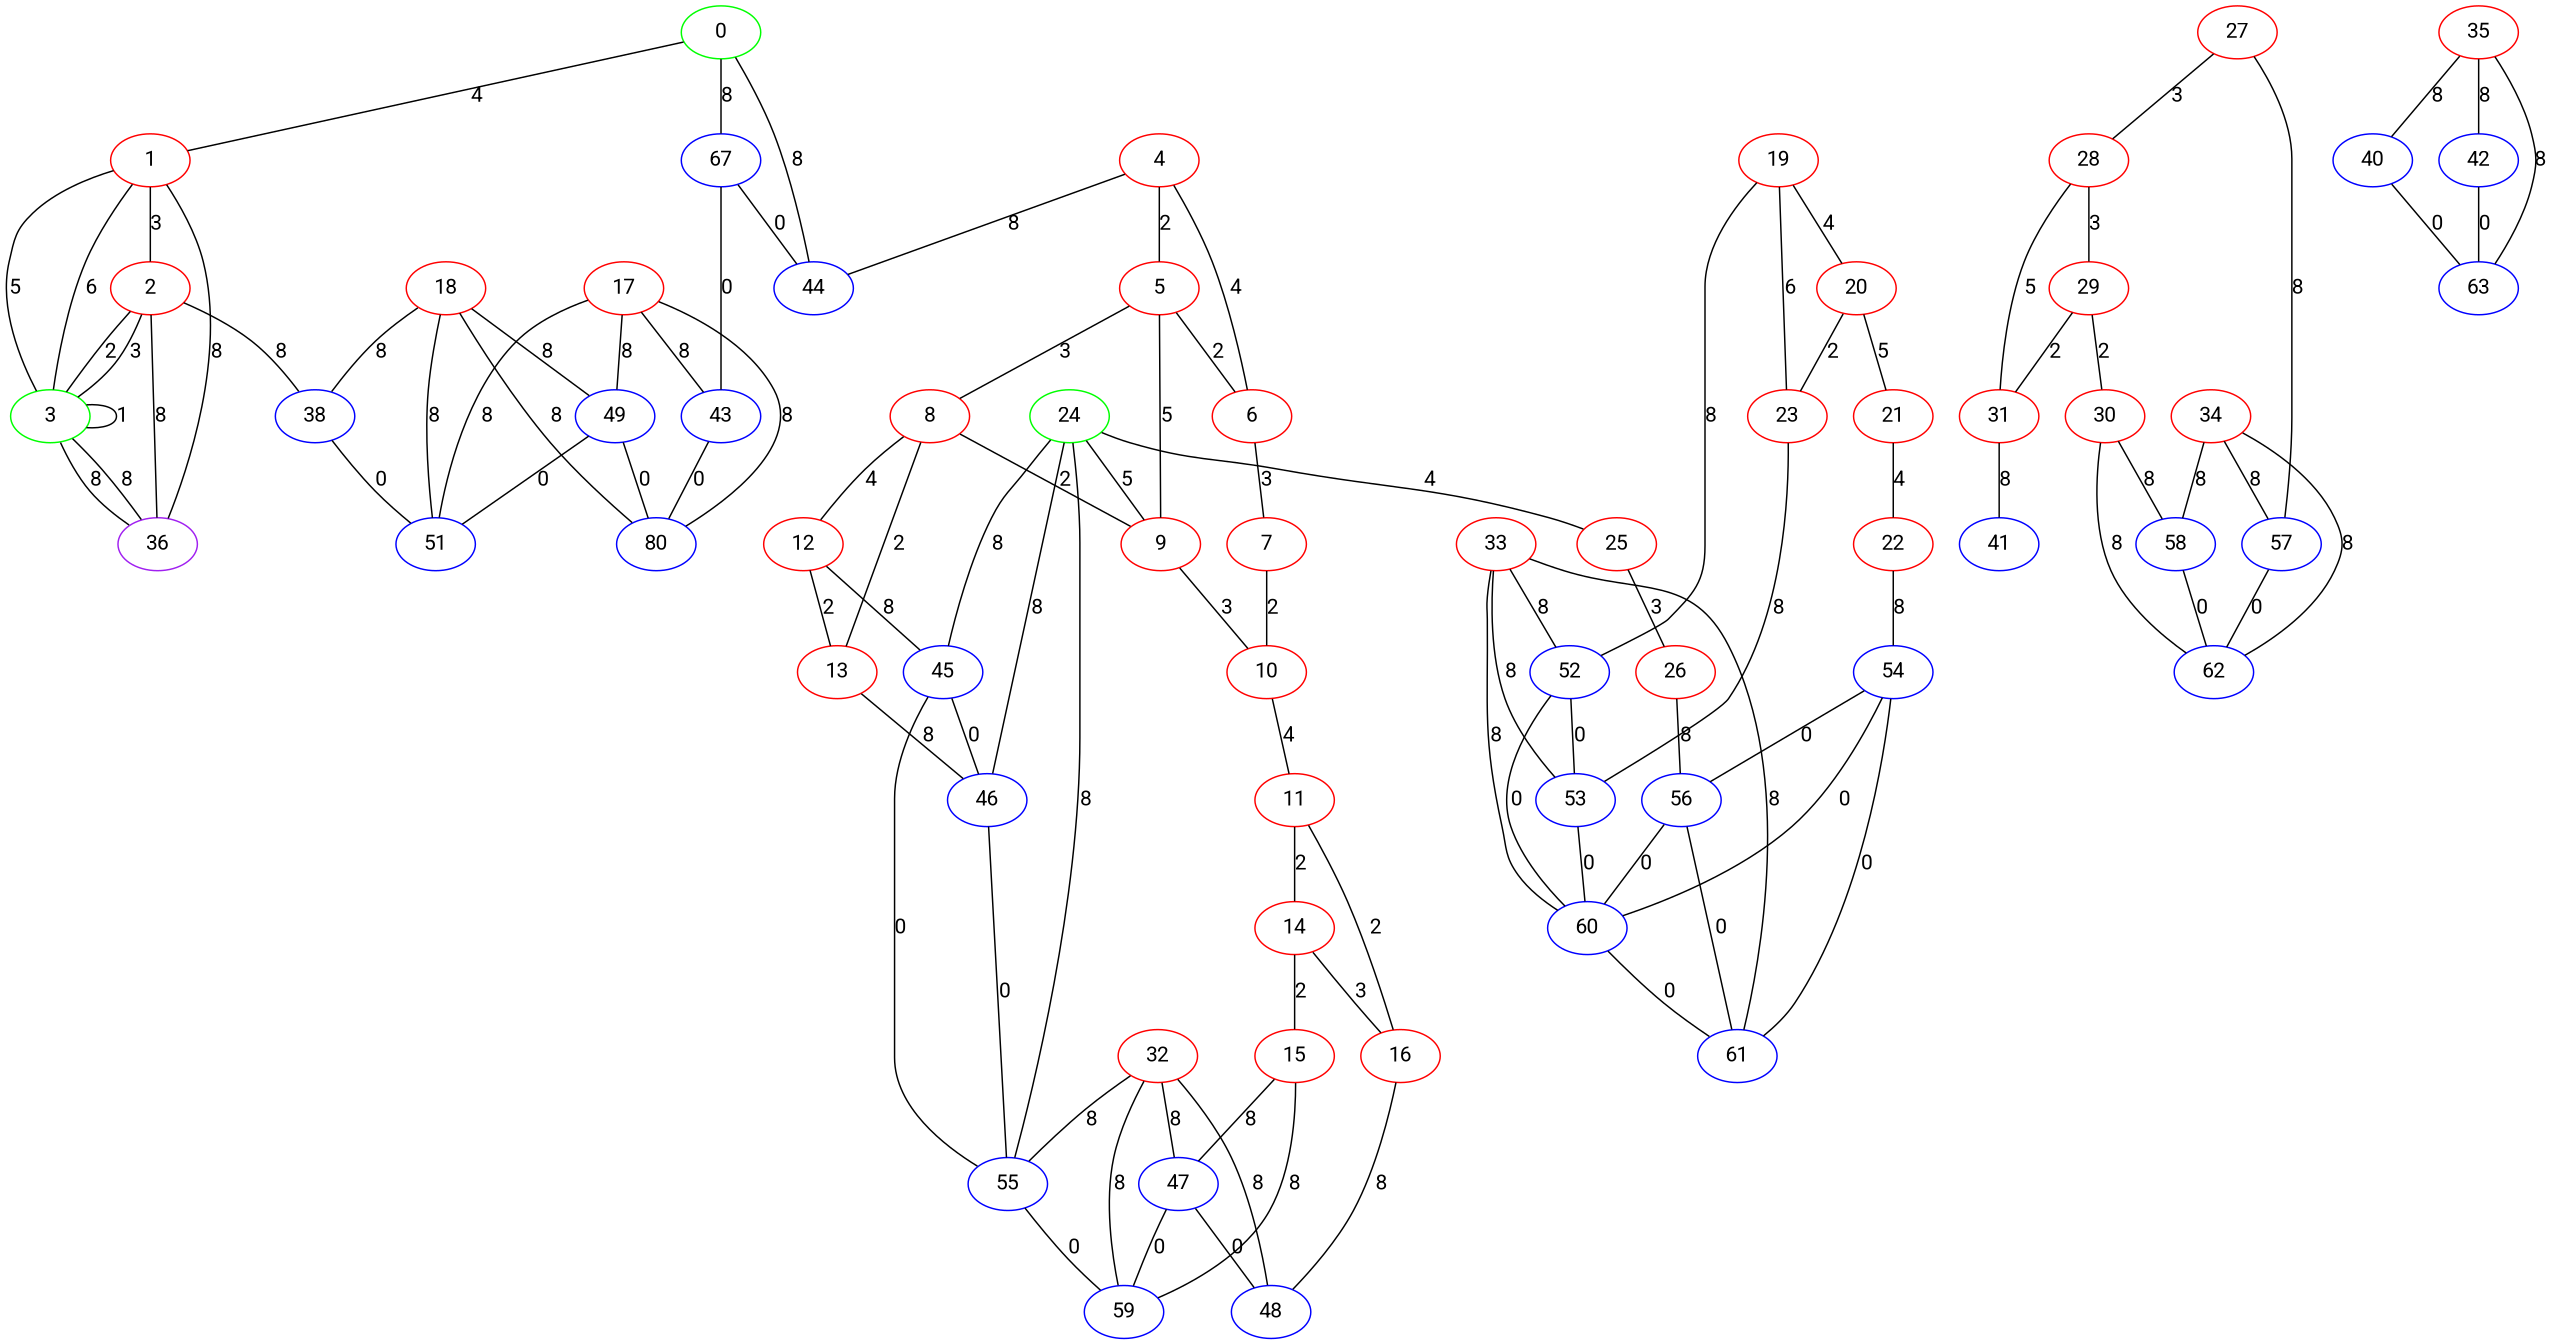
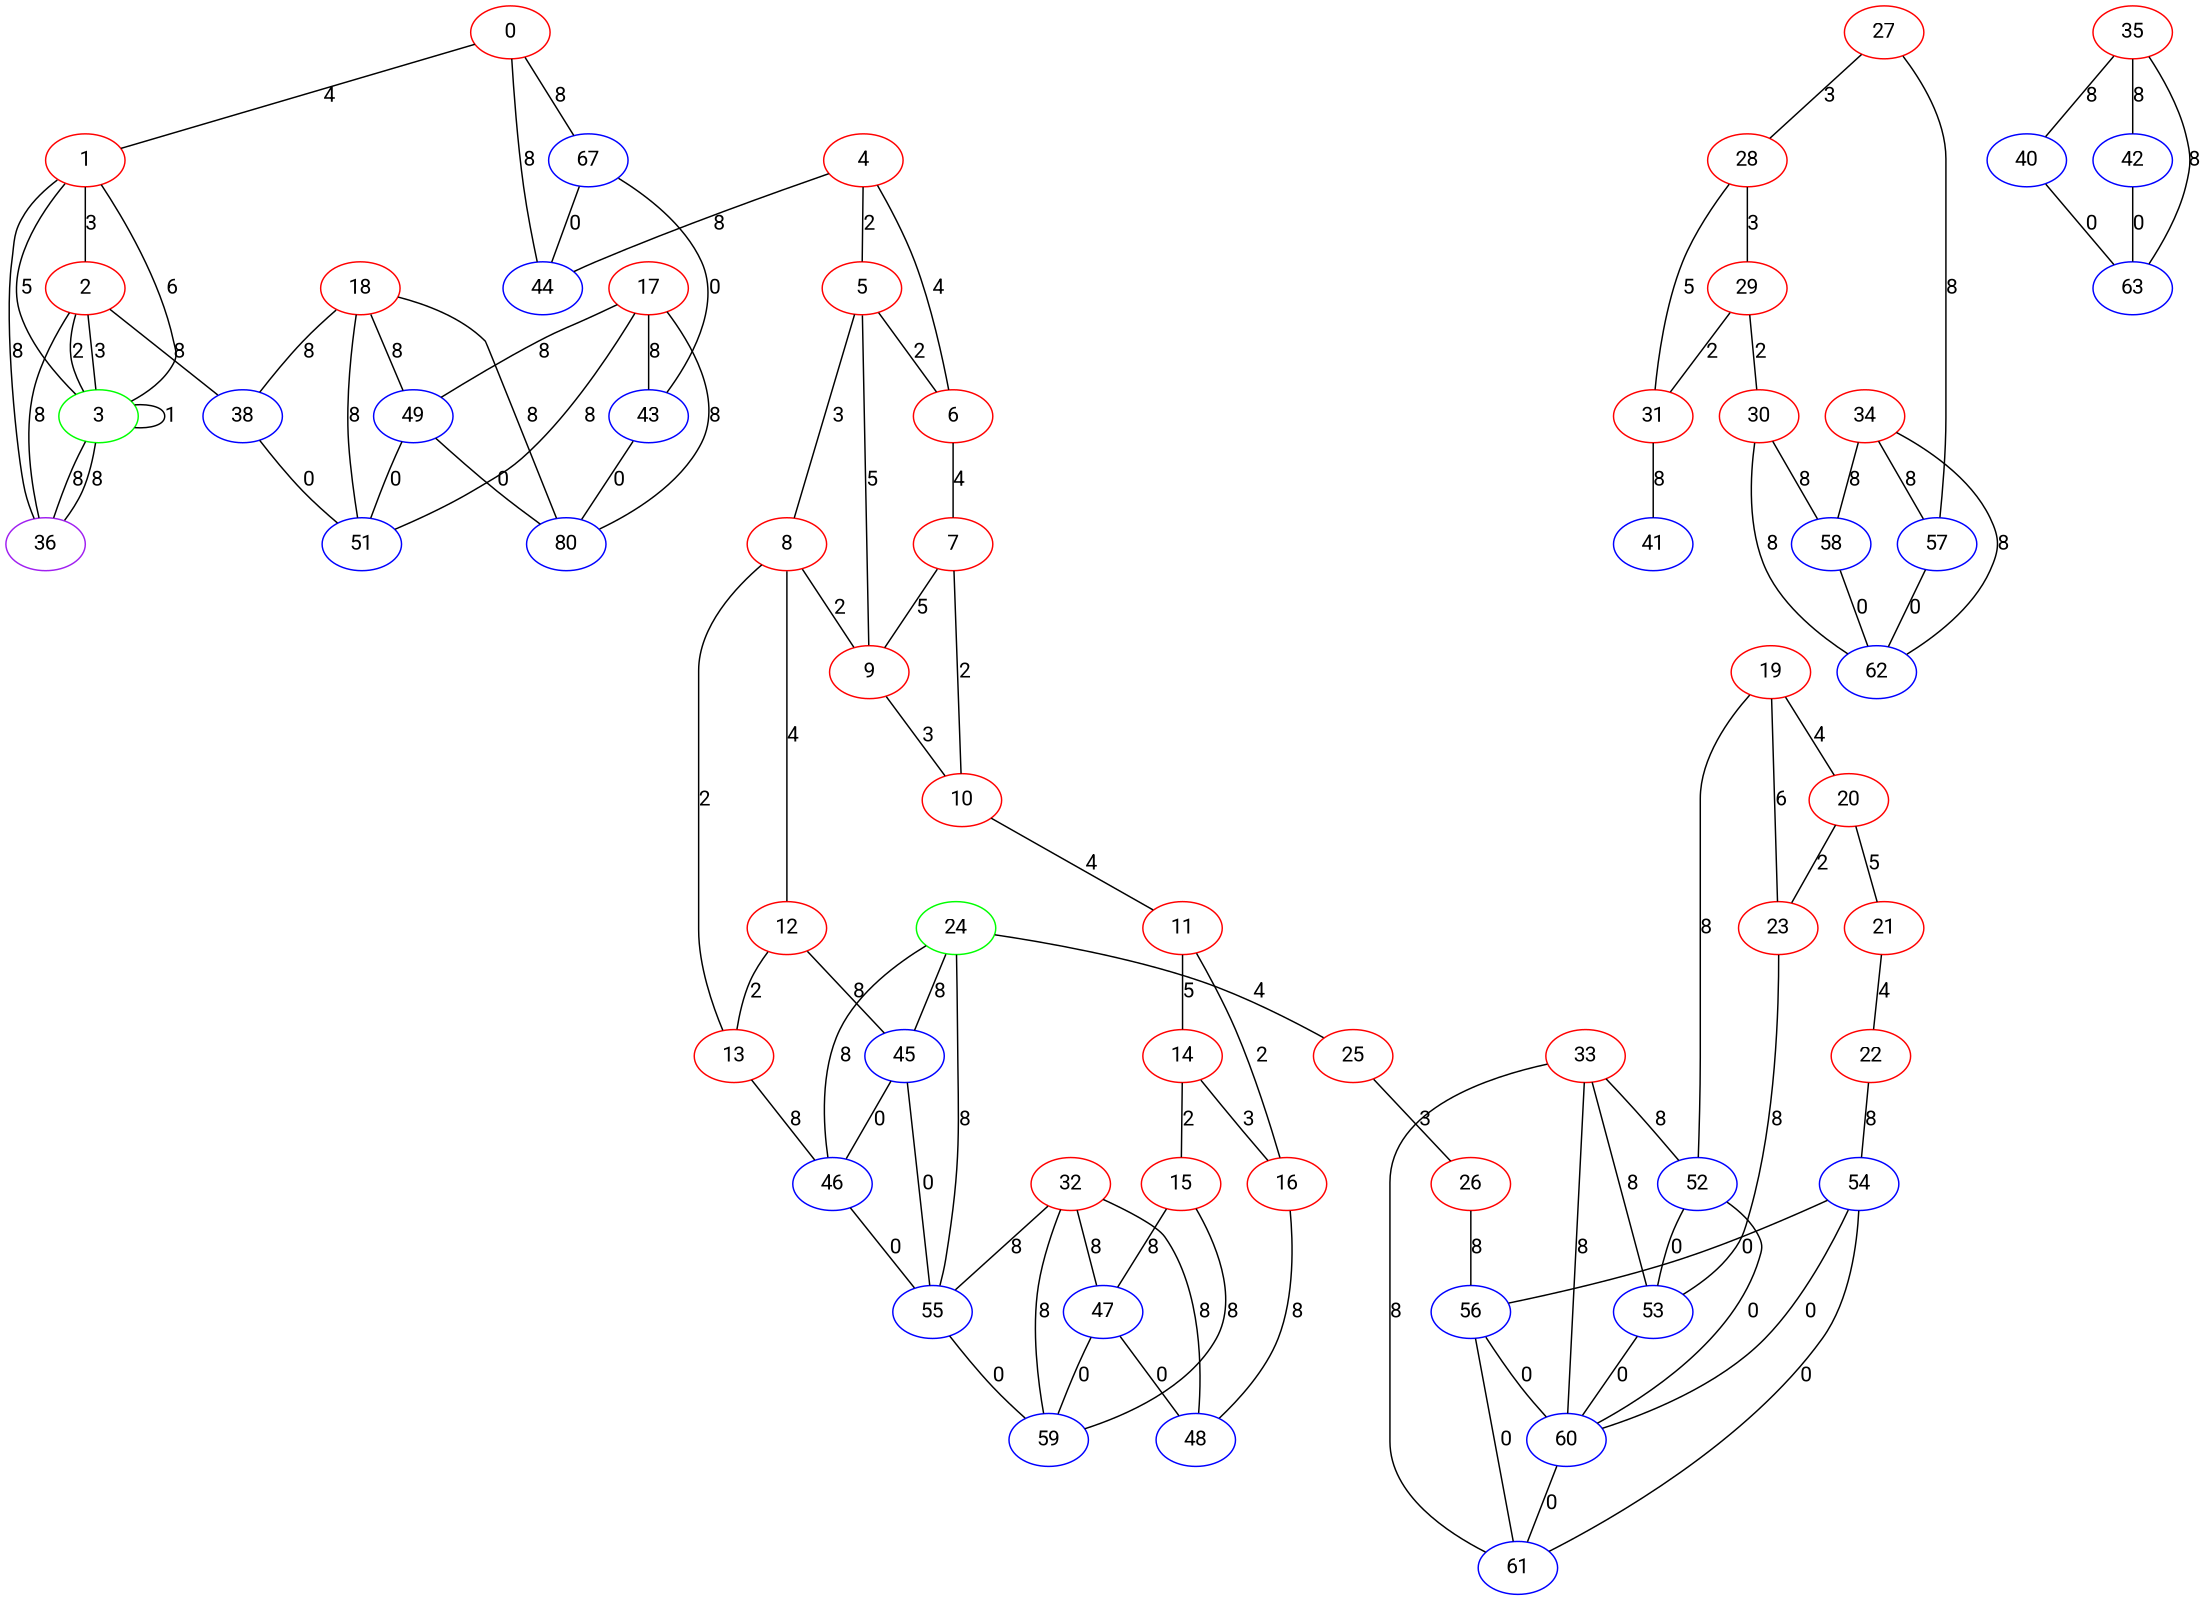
(721, 32) -> (510, 32)
(1115, 480) -> (911, 608)
(1267, 480) -> (959, 480)
(1301, 864) -> (1188, 992)
